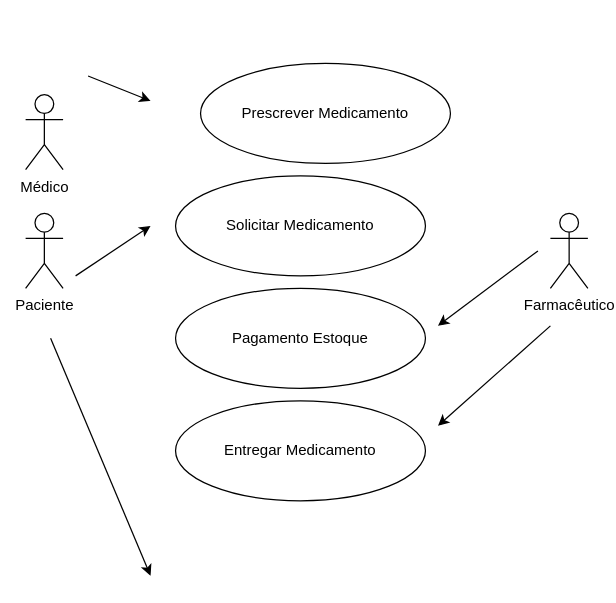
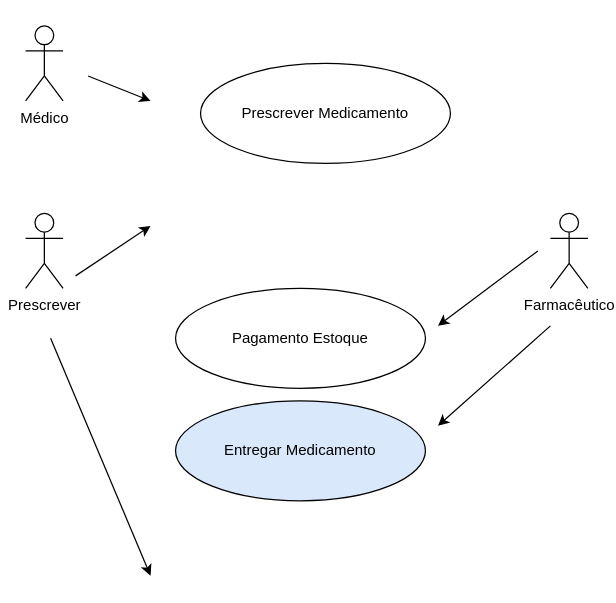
(44, 132) -> (44, 63)
(301, 226) -> none
(45, 306) -> (45, 306)
(301, 451) -> (301, 451)
